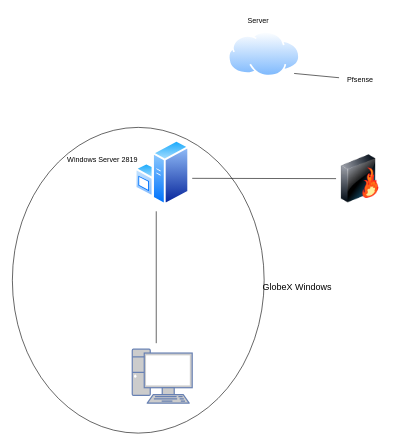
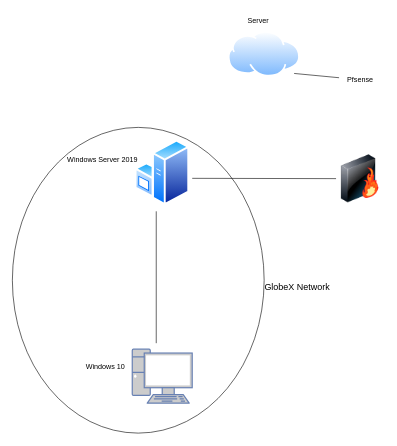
(103, 161) -> (103, 161)
(298, 287) -> (298, 287)
none -> (105, 368)
